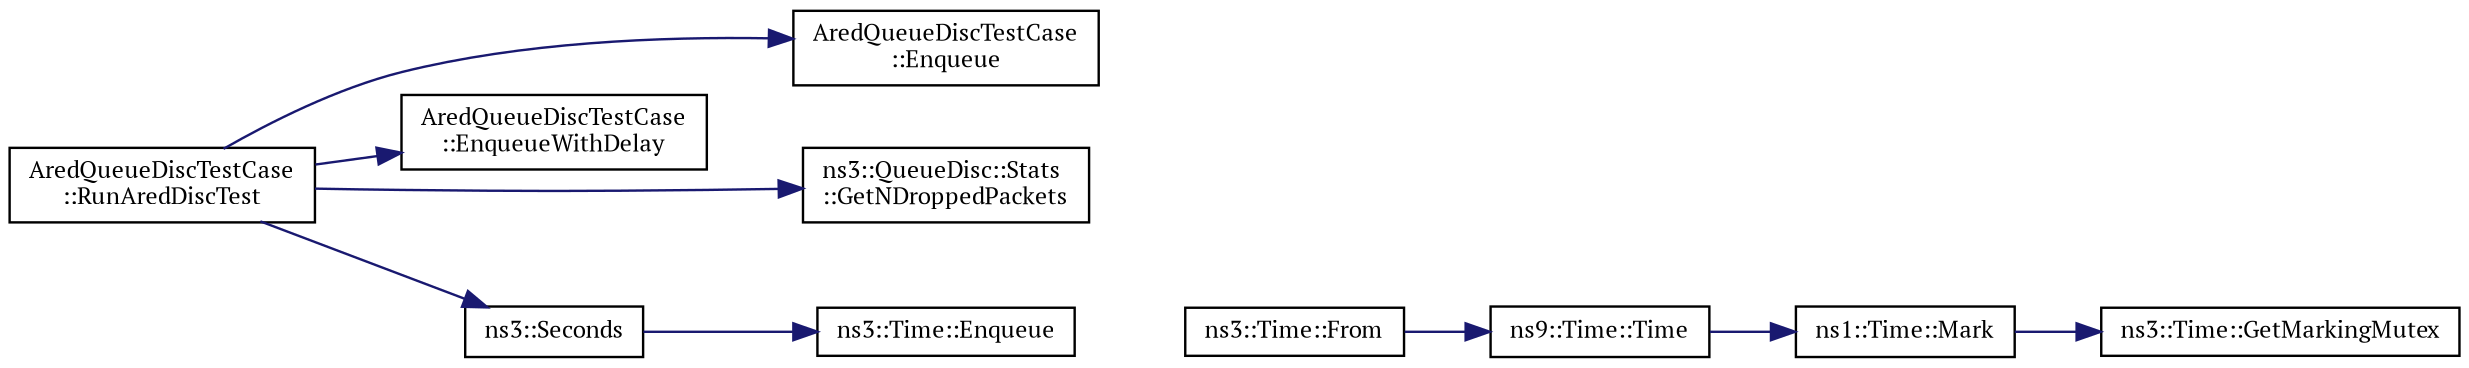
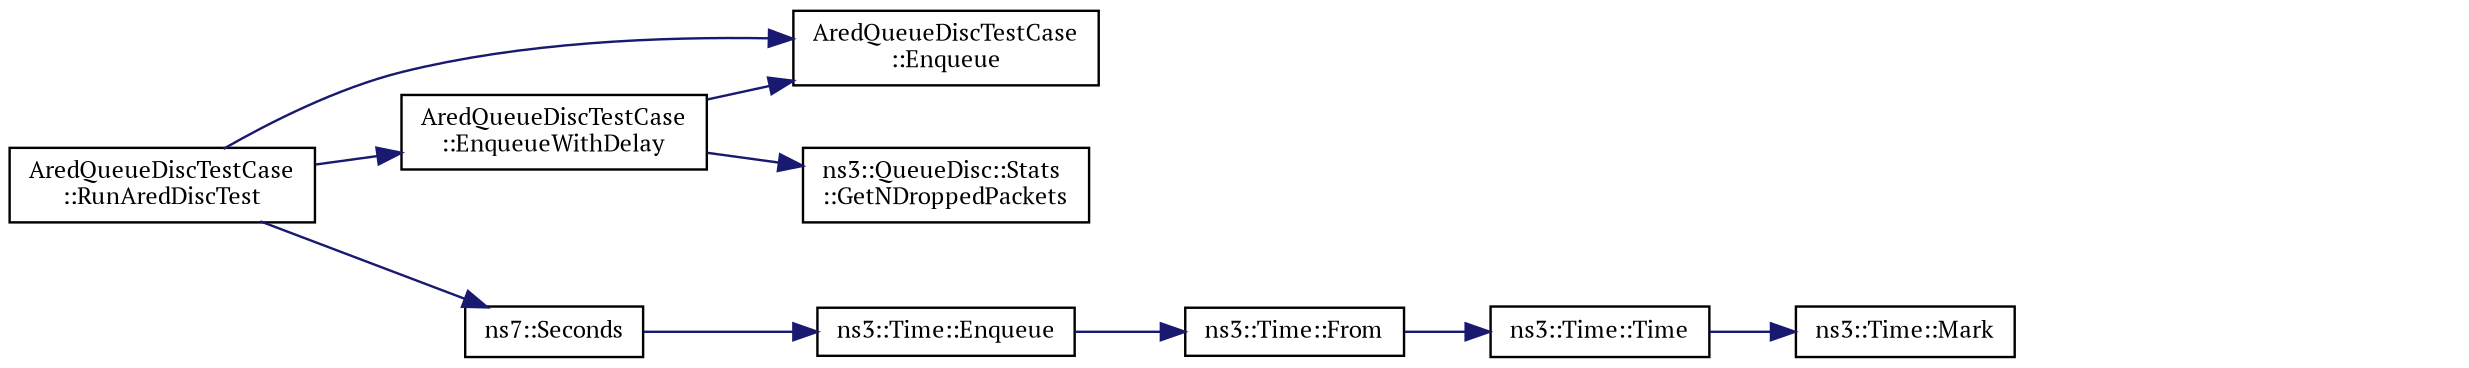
none -> (738, 93)
(547, 191) -> (743, 158)
(554, 332) -> (554, 332)
none -> (1118, 332)
(1600, 332) -> (1600, 332)
(1905, 332) -> (1905, 332)
(2280, 332) -> none
